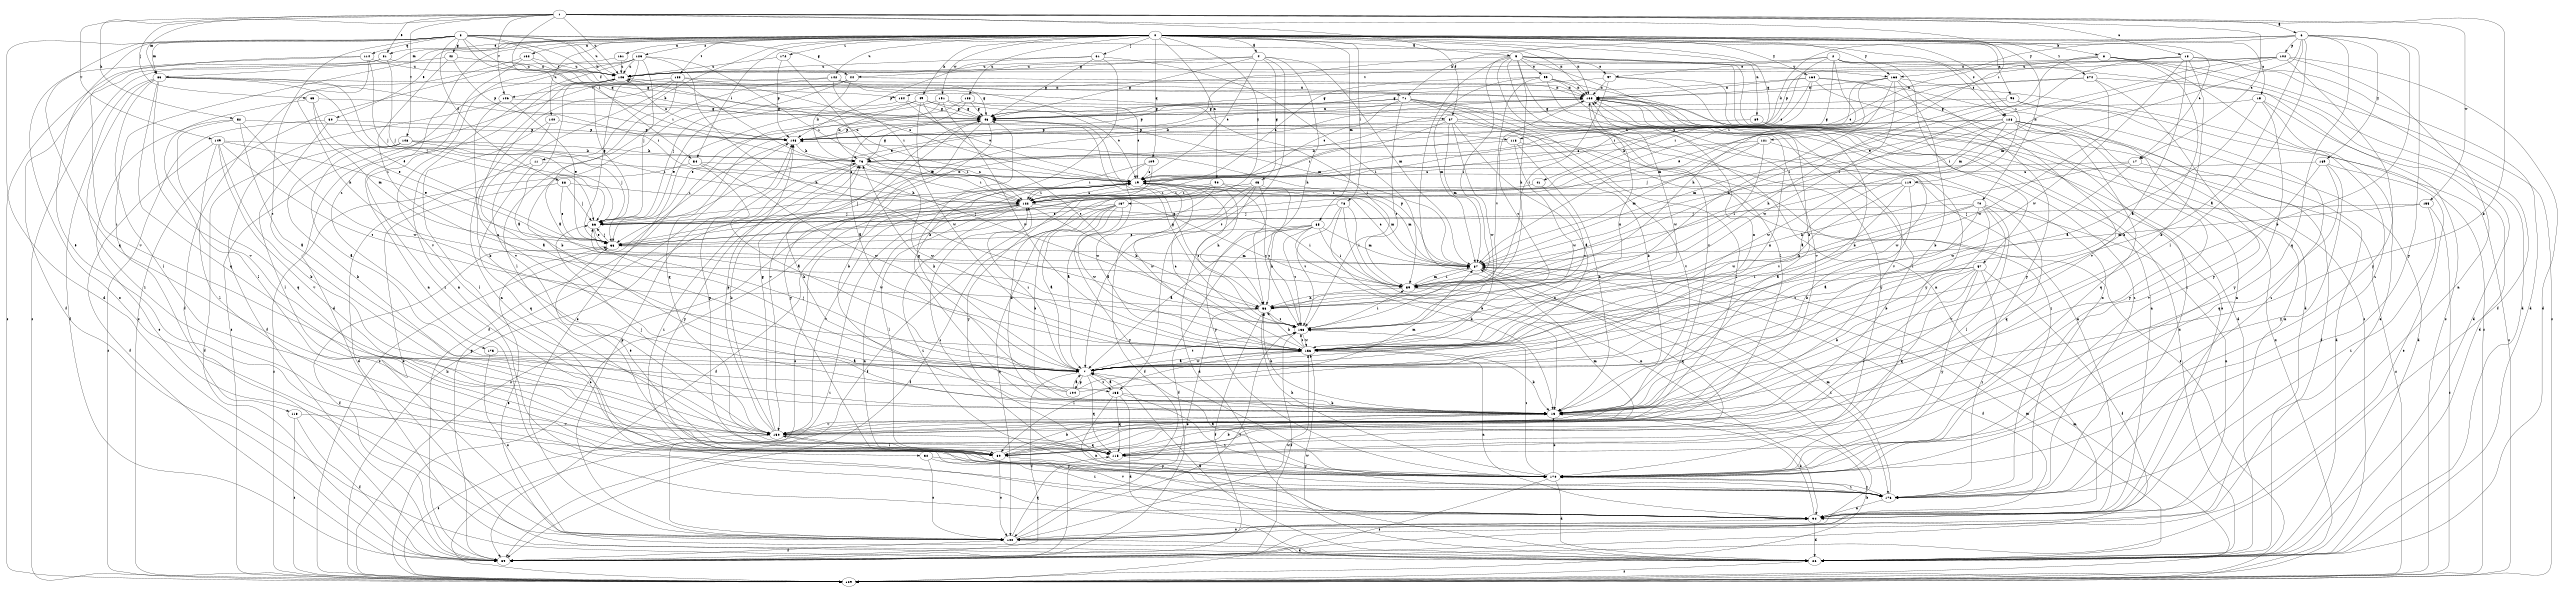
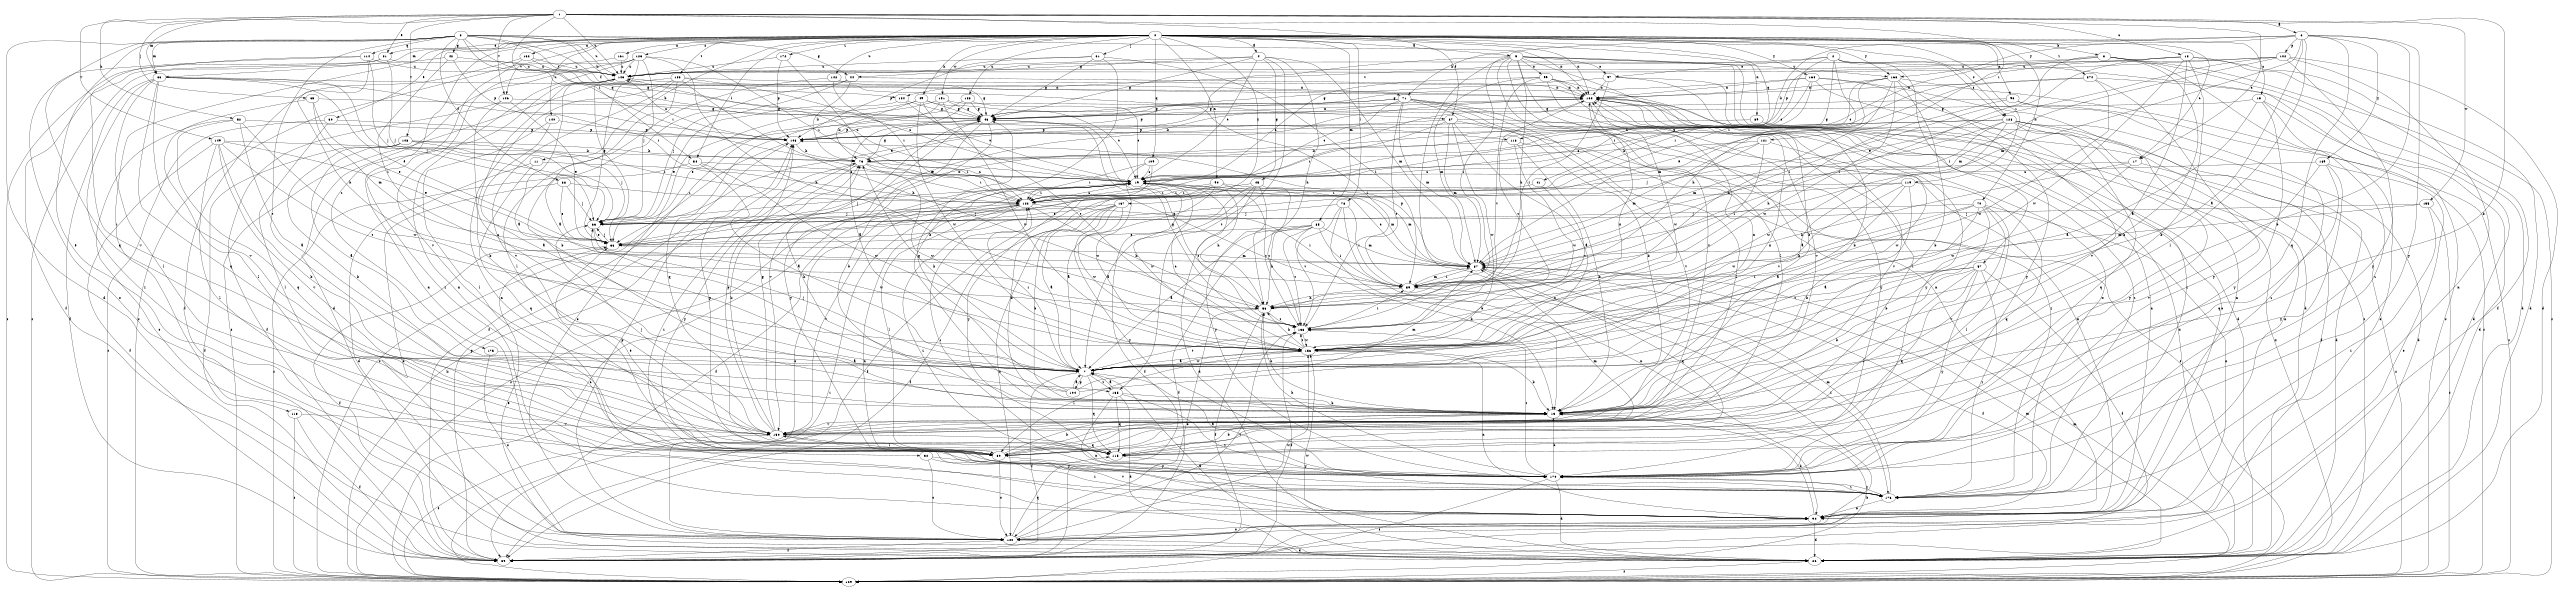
(718, 81) -> (818, 38)
(1176, 140) -> (1424, 185)
